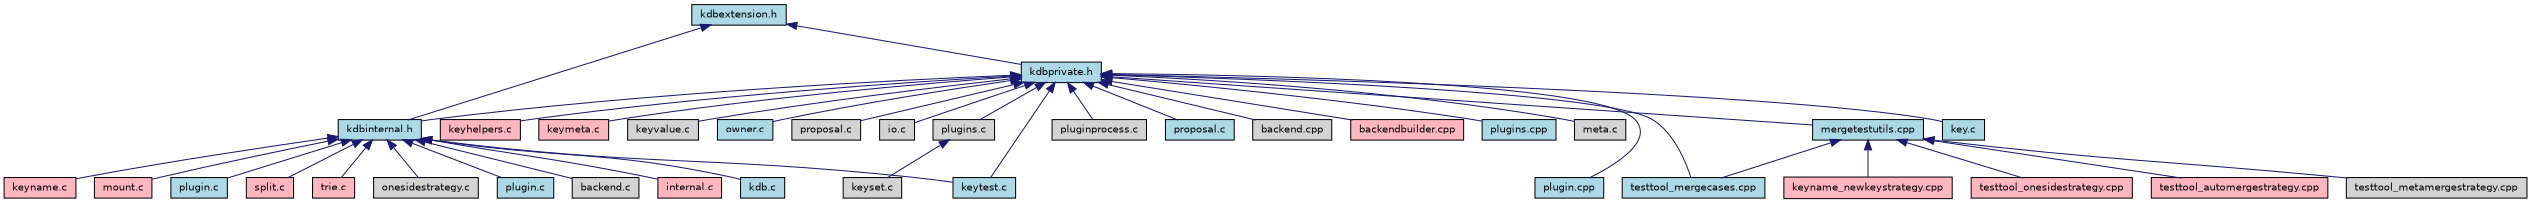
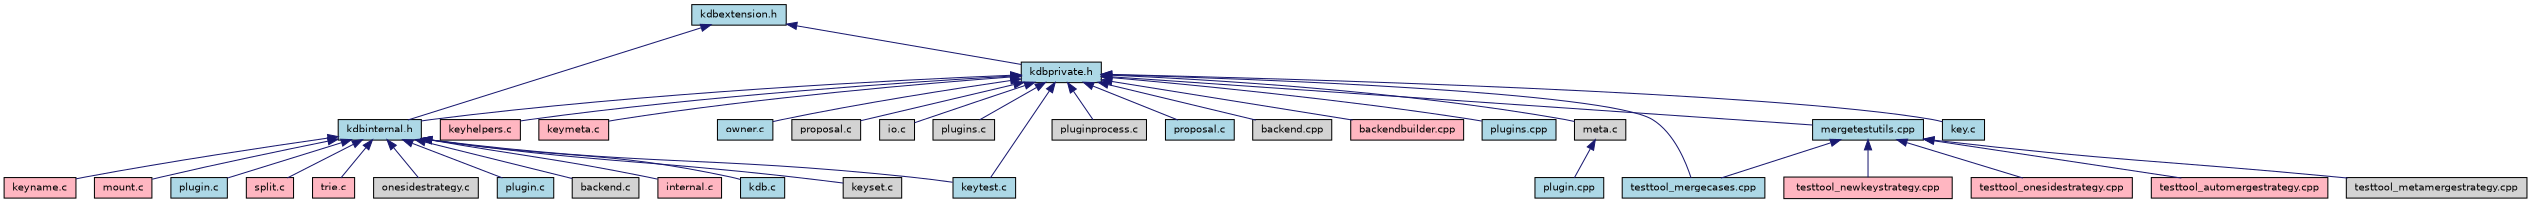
(1418, 83) -> (1582, 163)
(663, 130) -> none
(914, 162) -> (730, 170)
(1868, 188) -> (1868, 188)
